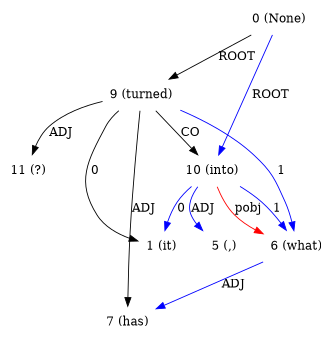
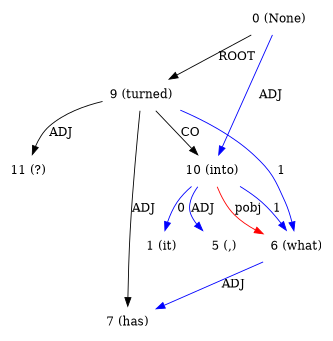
(271, 95) -> (271, 95)
(86, 180) -> none
